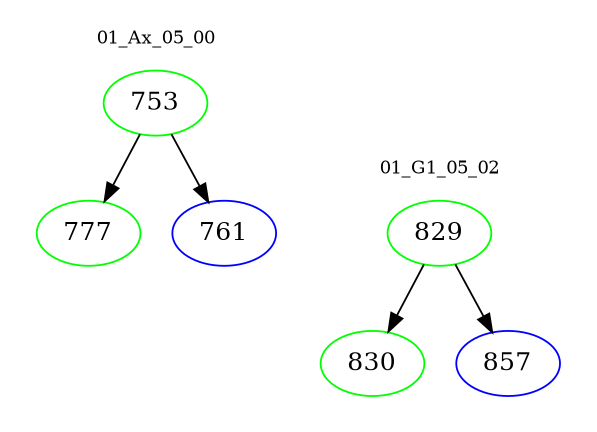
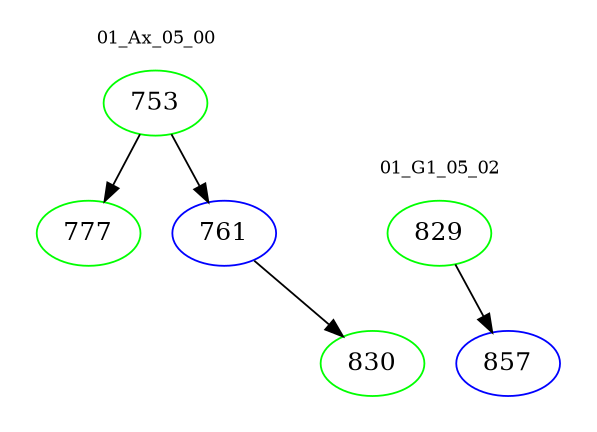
(410, 290) -> (292, 293)
